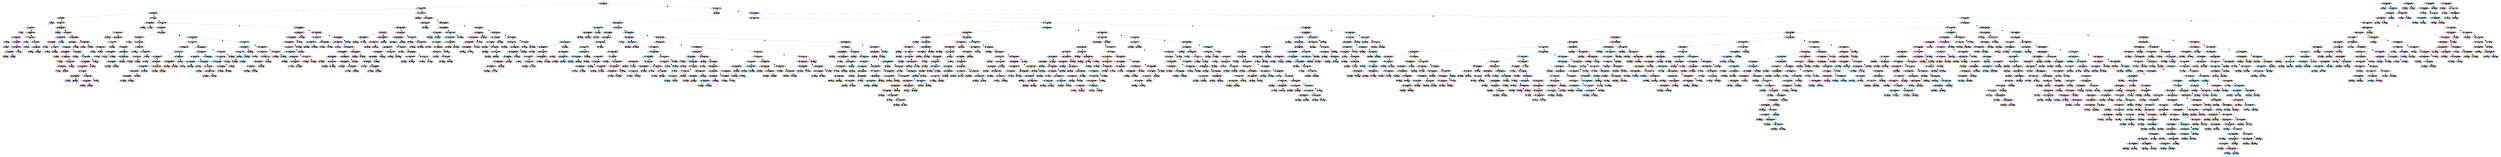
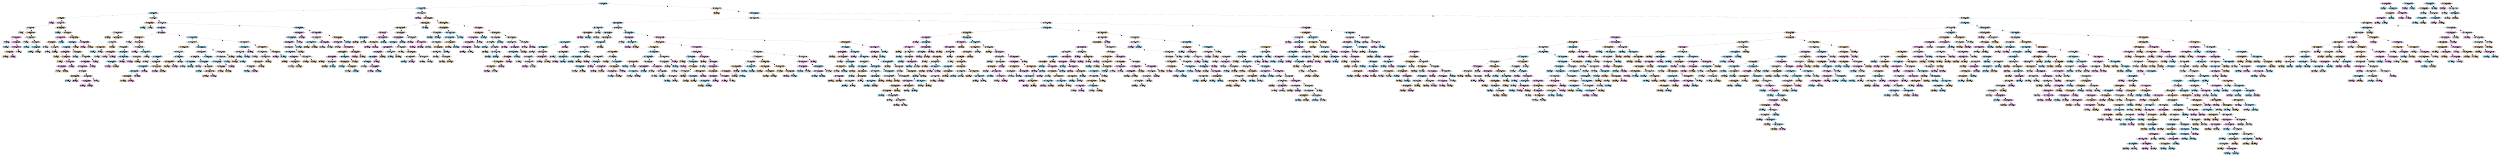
(2385, 76) -> none
